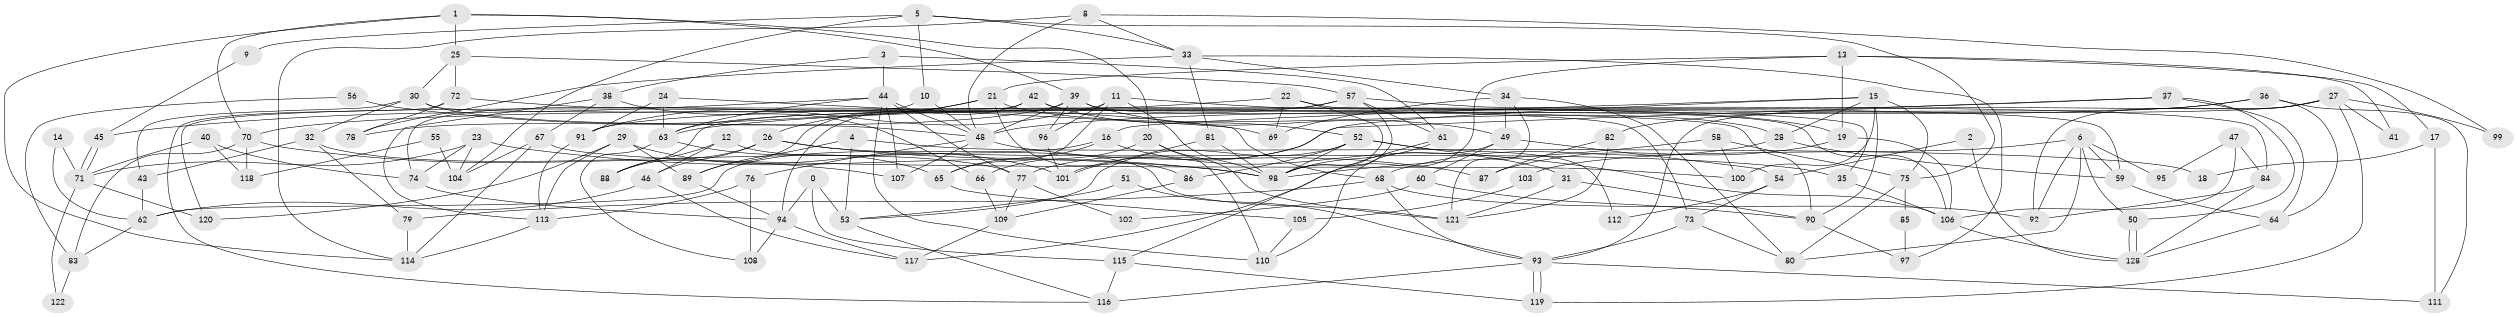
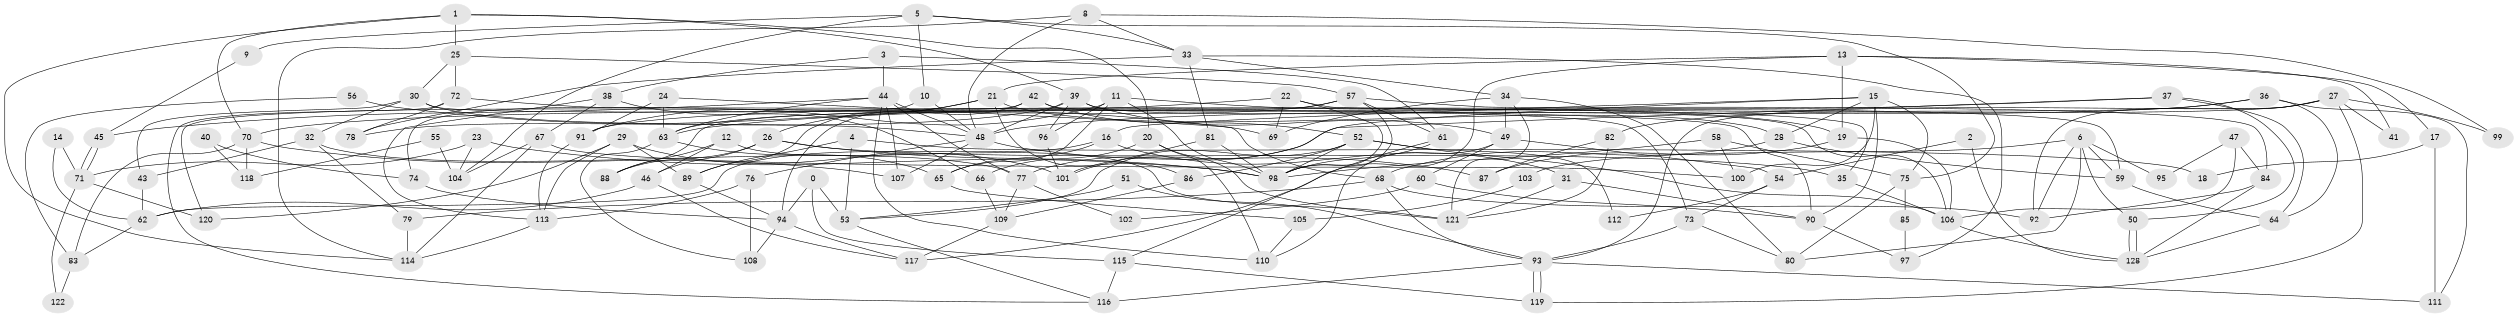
(448, 157) -> none
(129, 160) -> none
